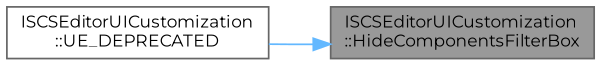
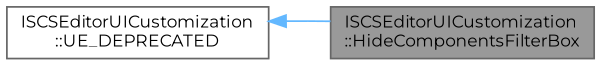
(291, 44) -> (308, 21)
